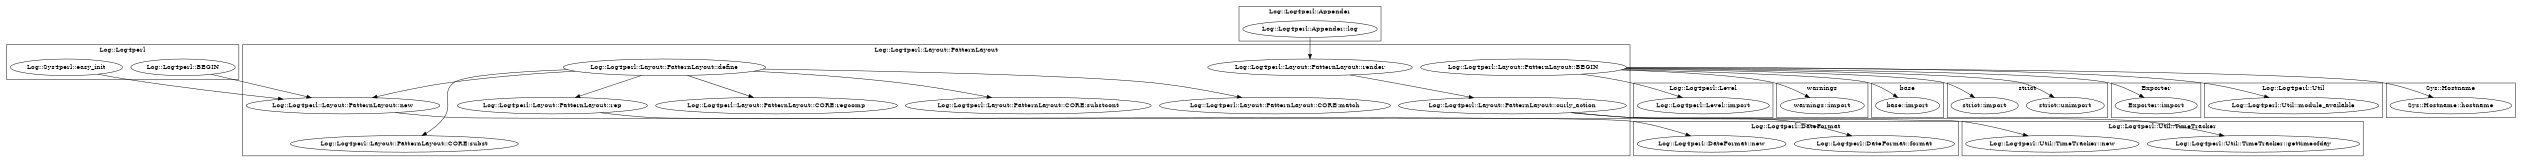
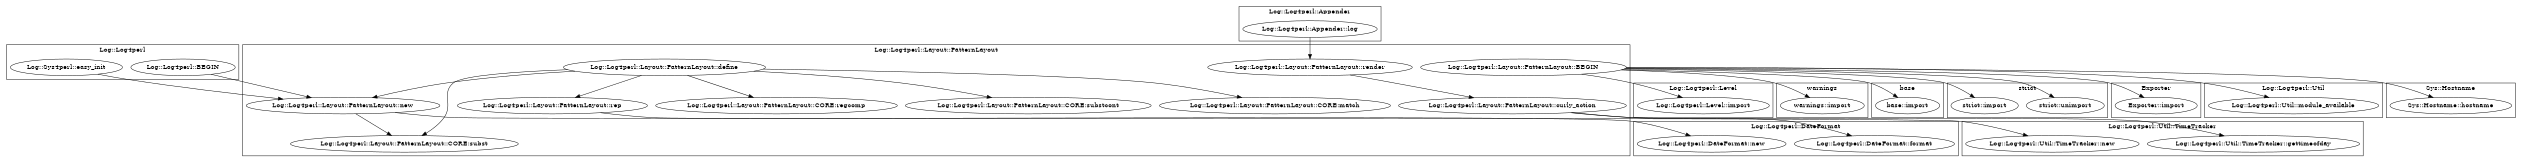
none -> (372, 124)
